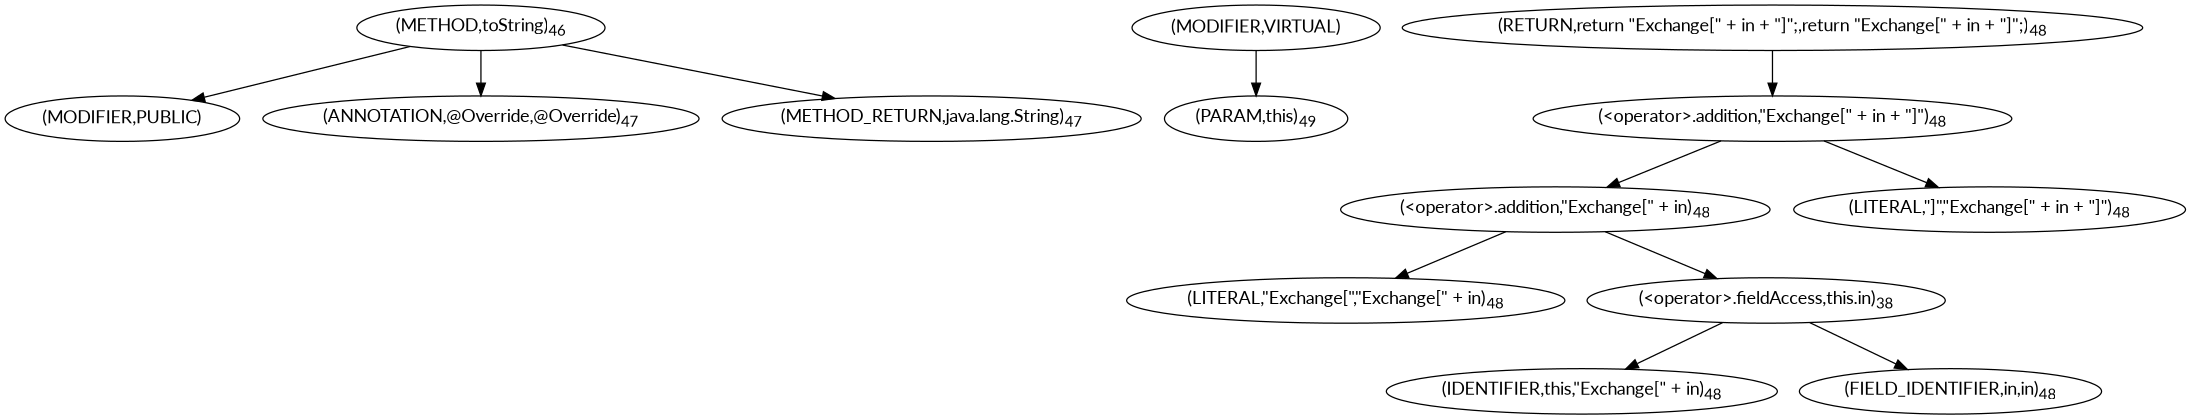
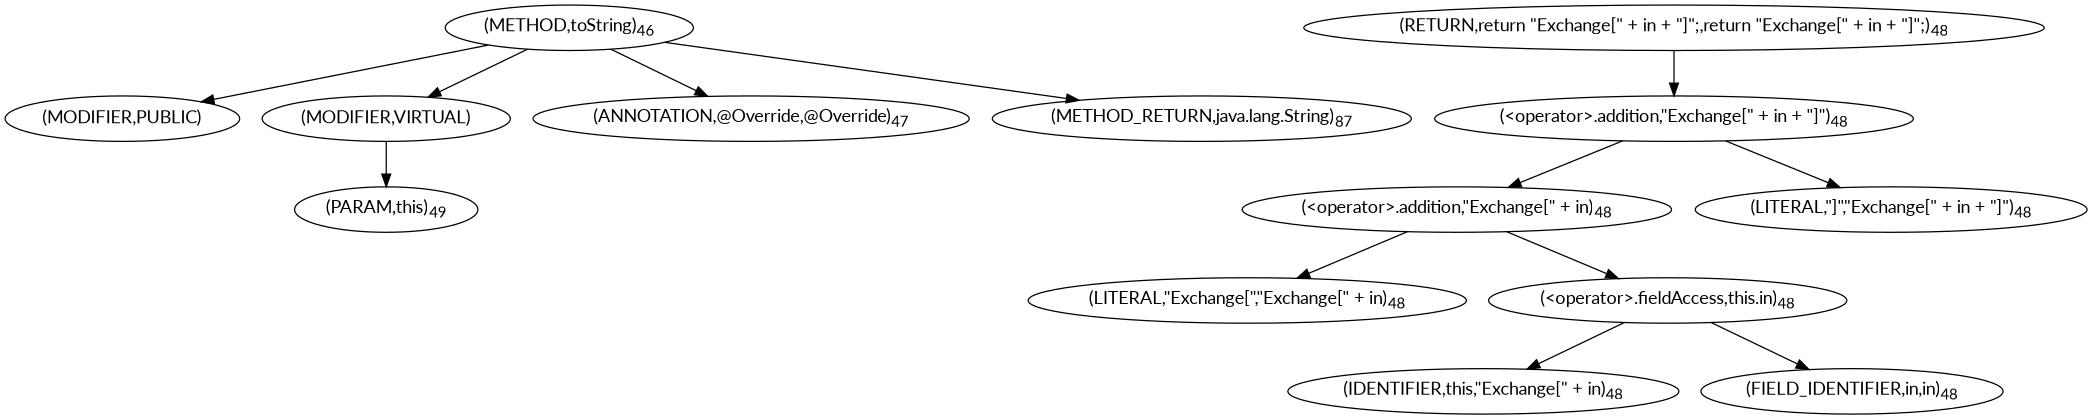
none -> (483, 70)
(1074, 117) -> (1344, 117)
(1885, 299) -> (1786, 299)
